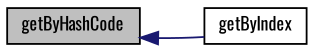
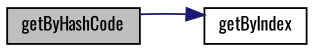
(181, 38) -> (163, 14)
